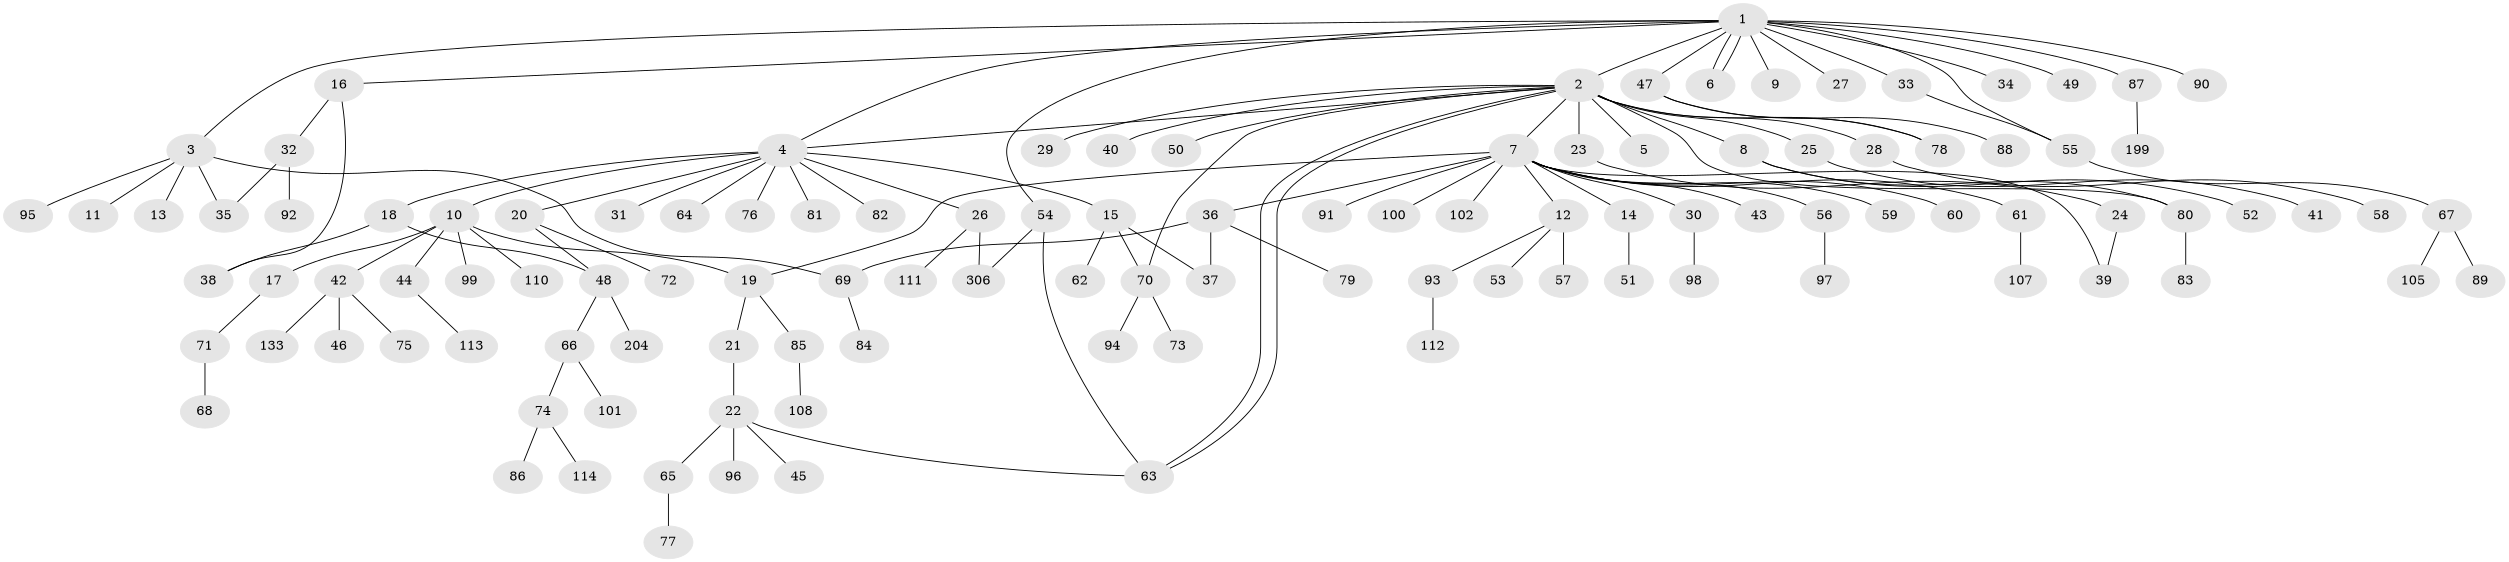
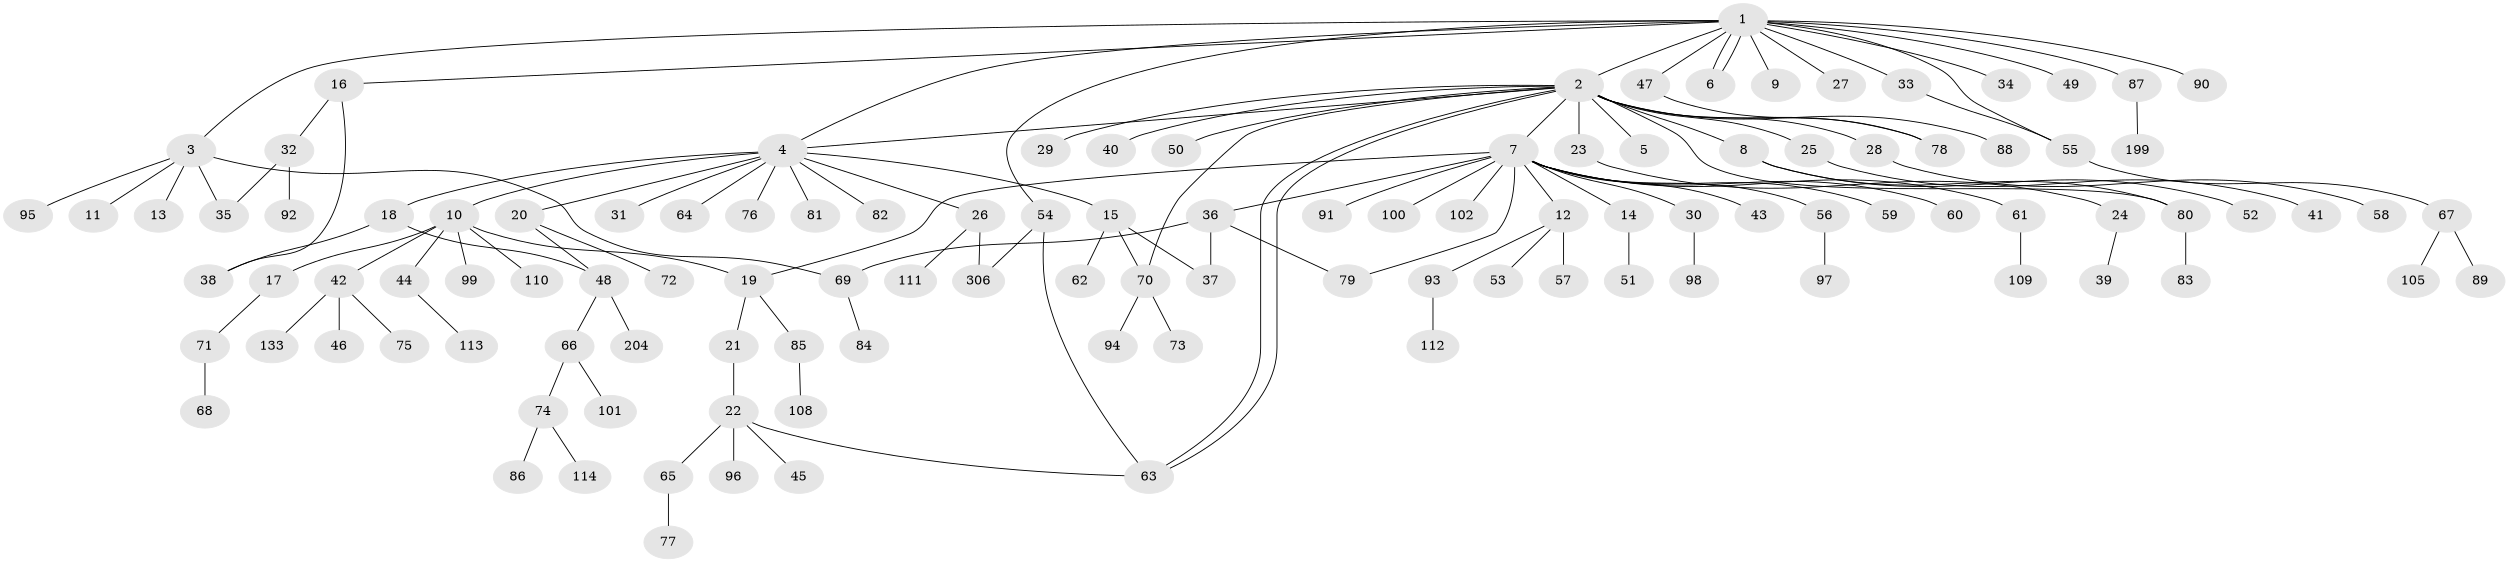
(1866, 118) -> (1861, 117)
(1834, 172) -> (1467, 244)
(2021, 281) -> (2021, 281)
